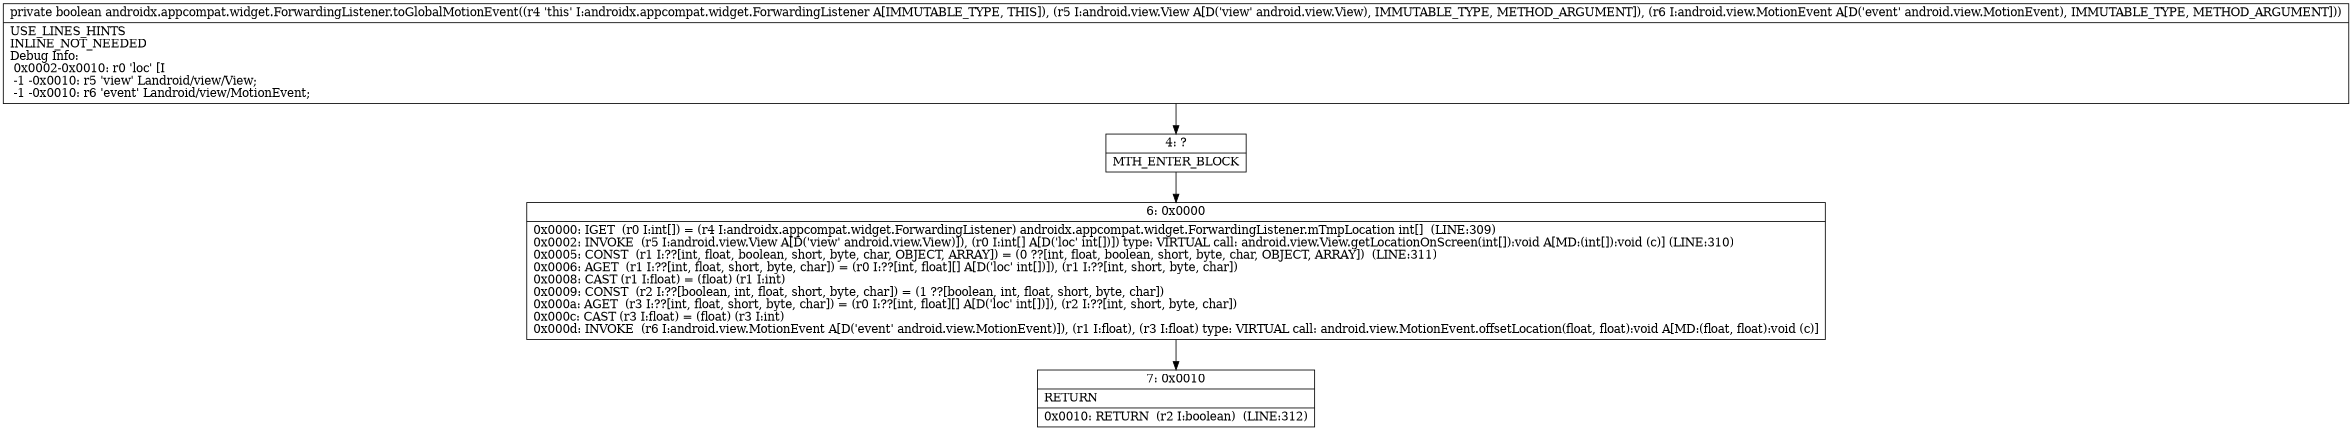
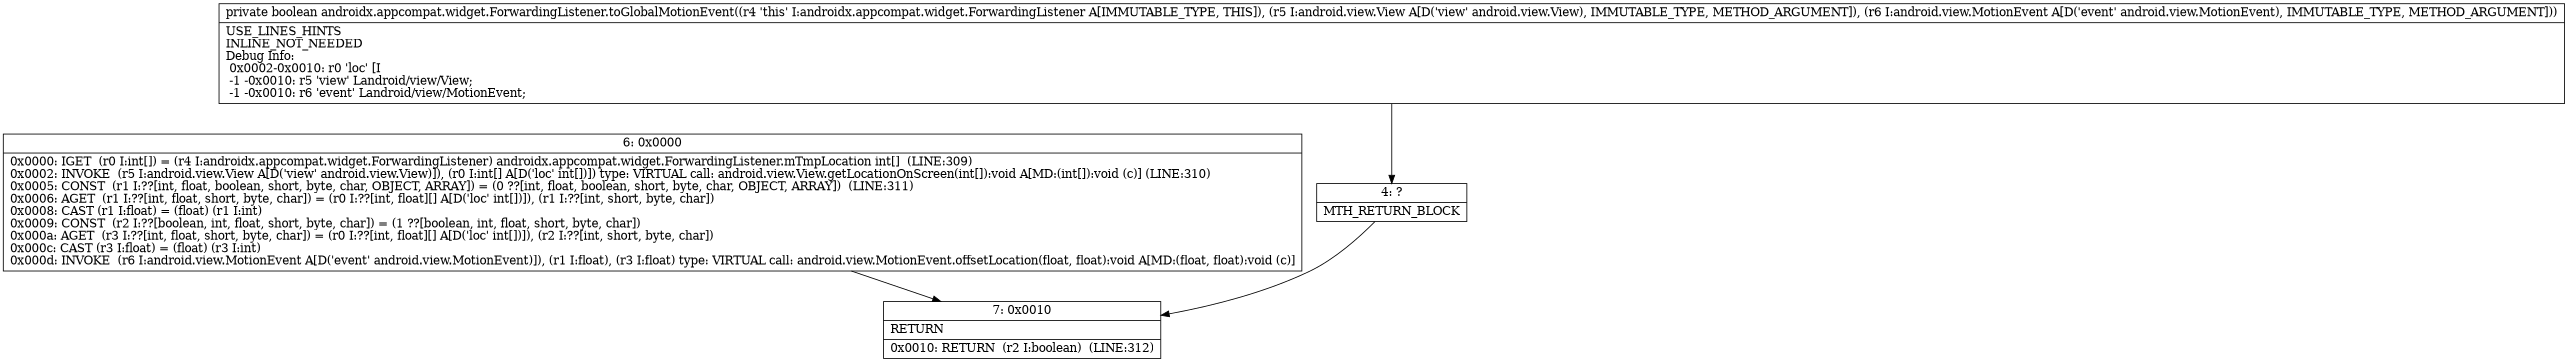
(1176, 162) -> (1392, 212)
(1176, 183) -> (1280, 284)
